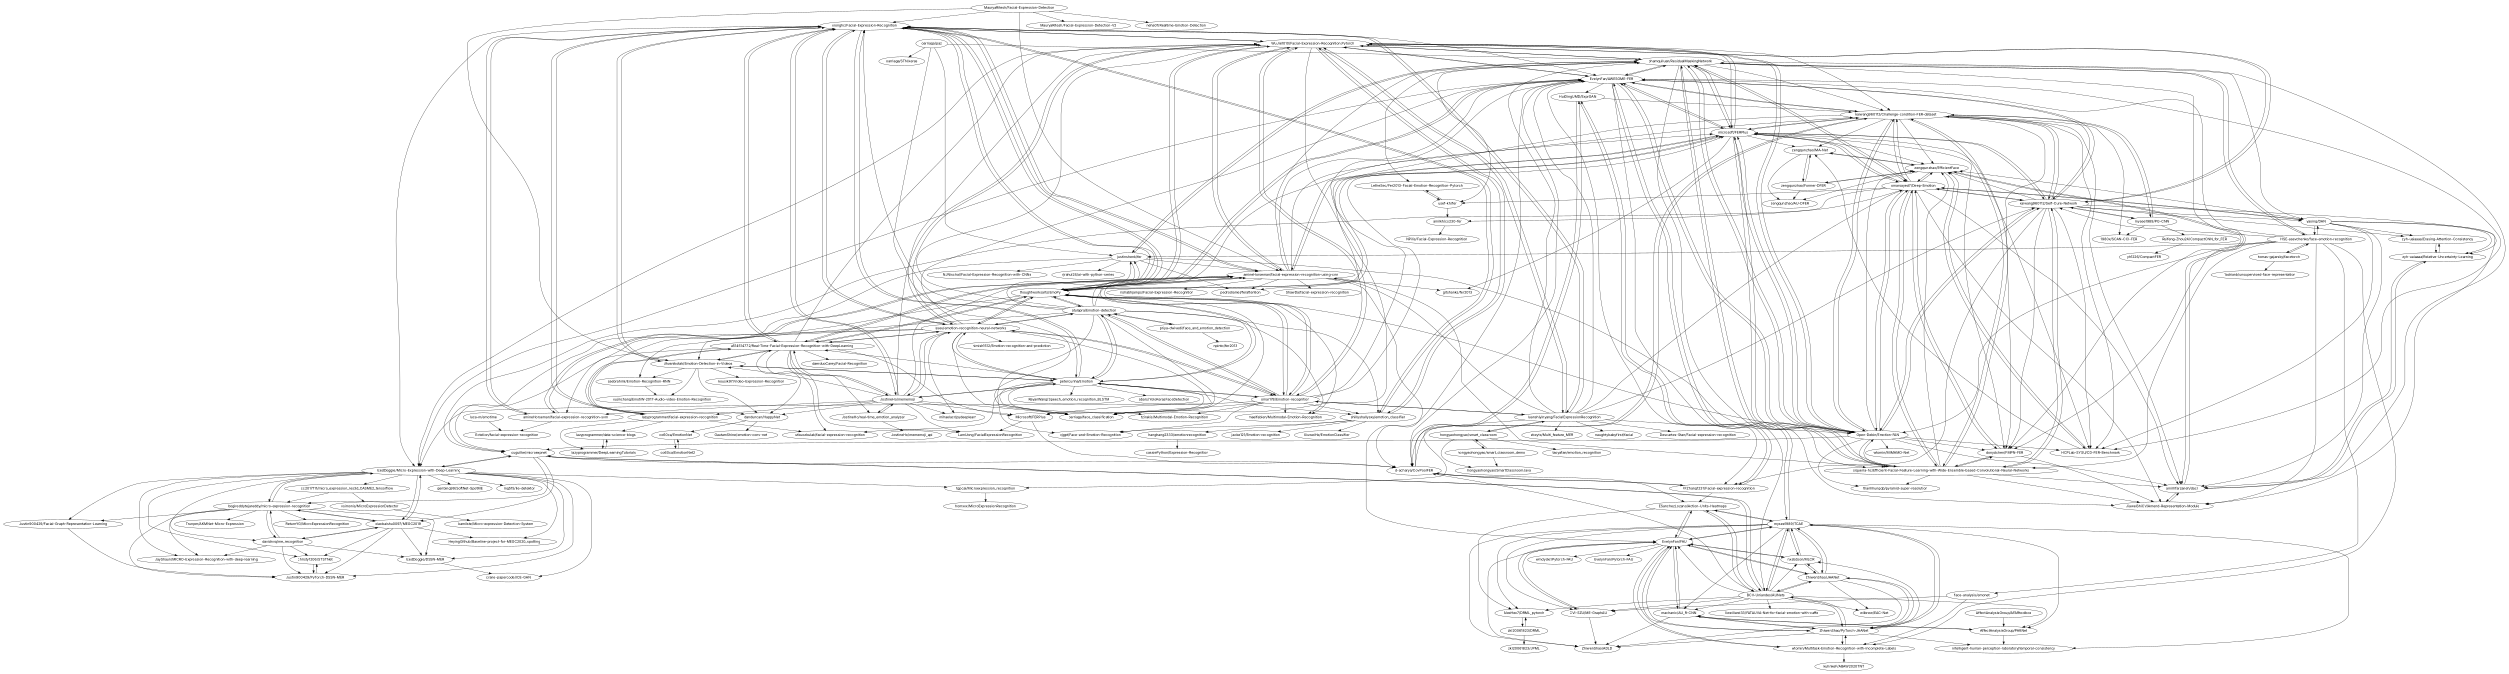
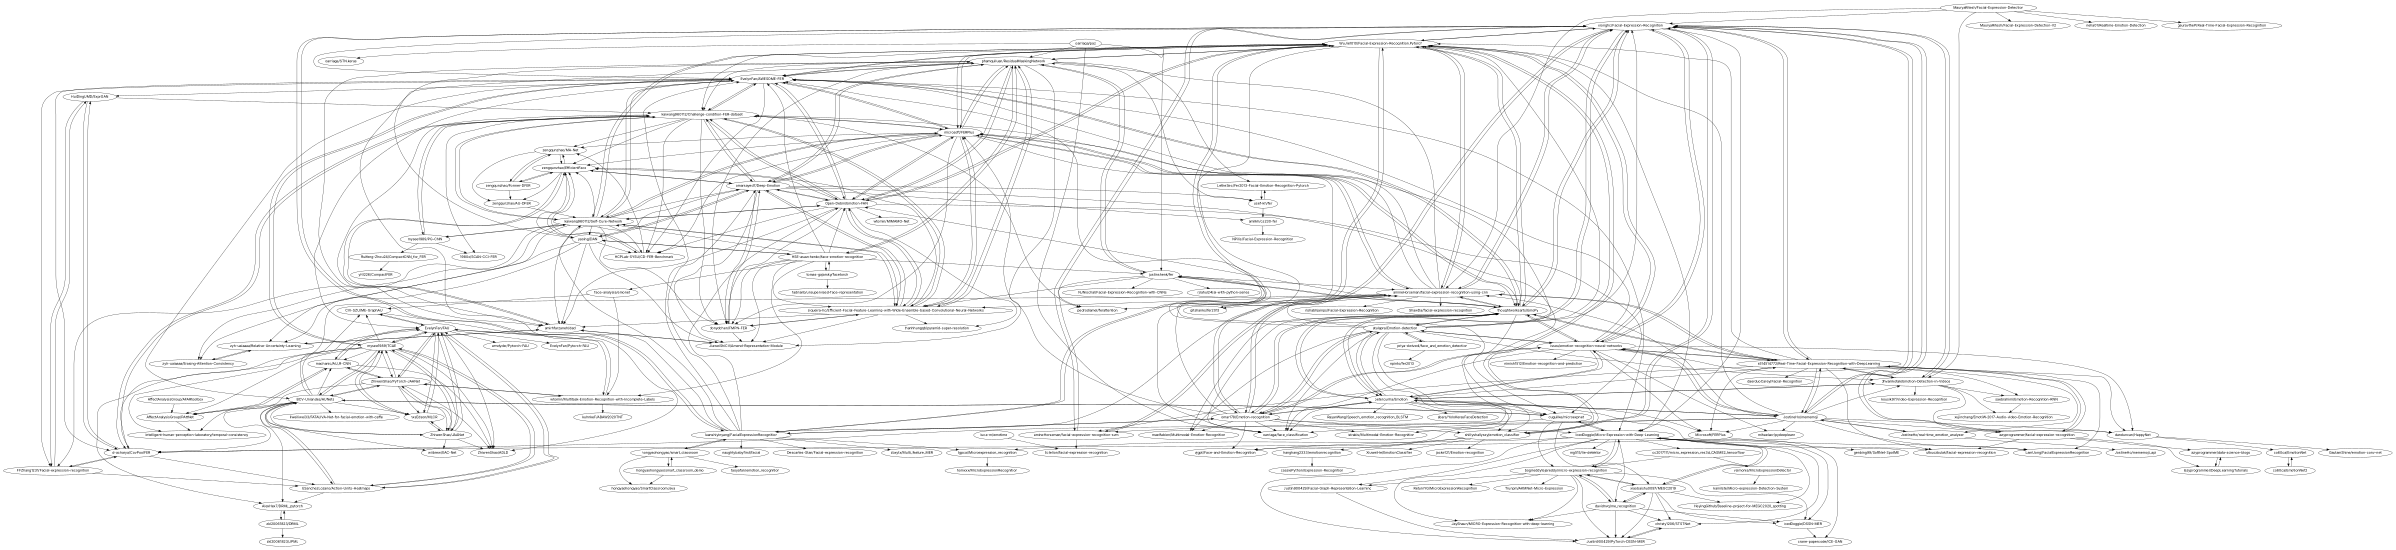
none -> (2222, 26)
(1978, 195) -> (545, 211)
